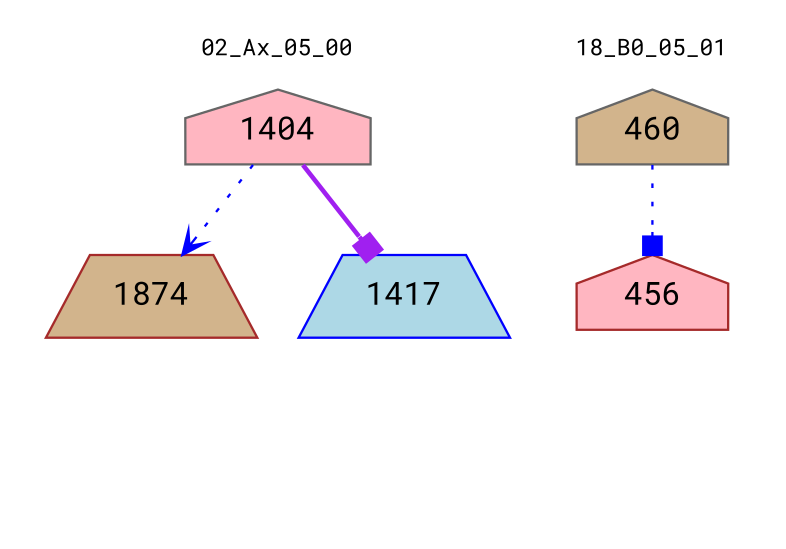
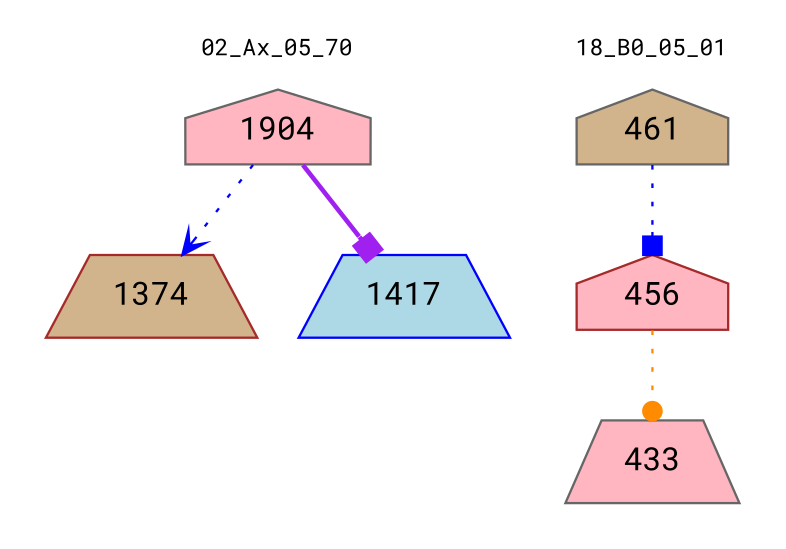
(278, 49) -> (278, 49)
(278, 131) -> (278, 131)
(652, 131) -> (652, 131)
(152, 296) -> (152, 296)
none -> (652, 462)
